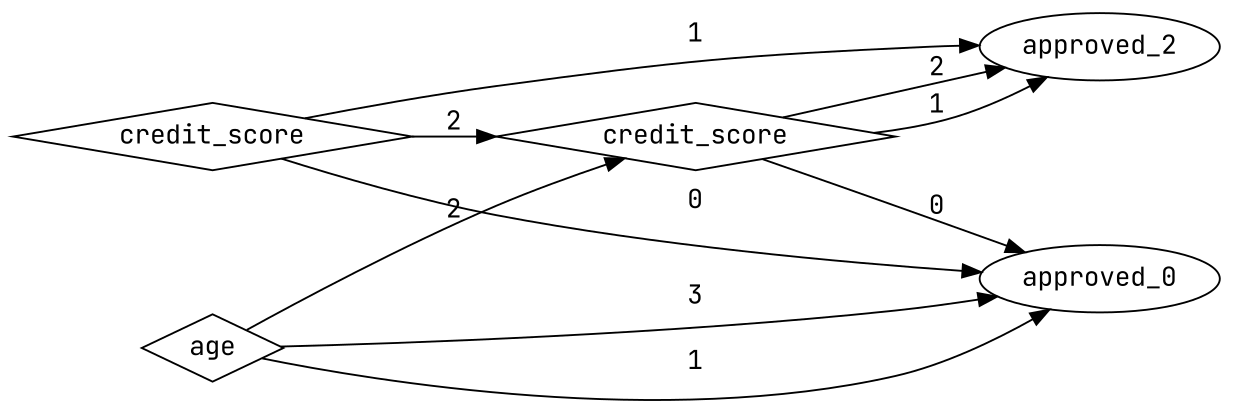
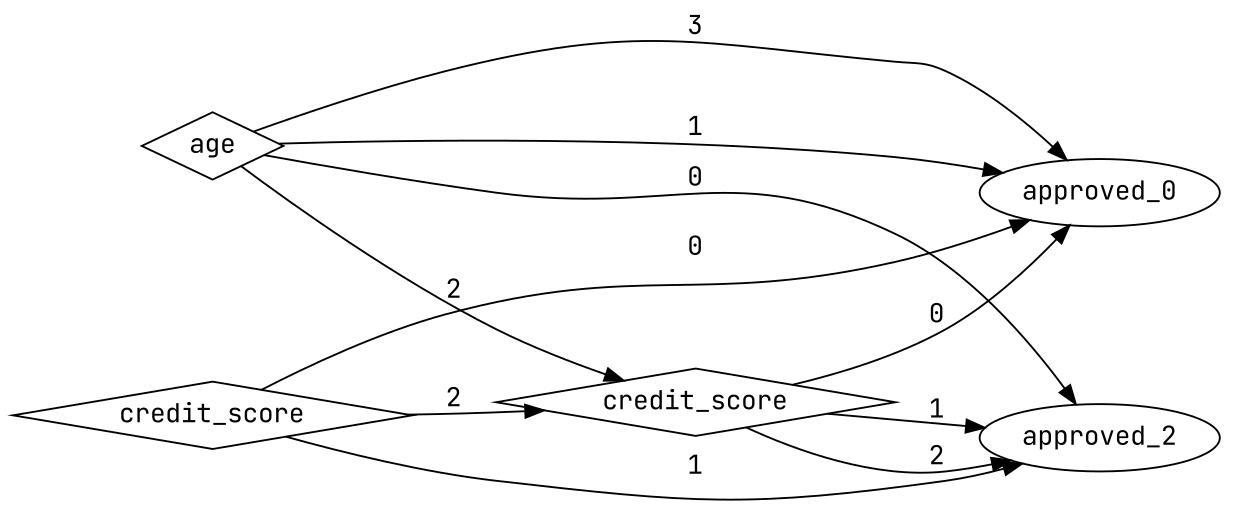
none -> (697, 194)
